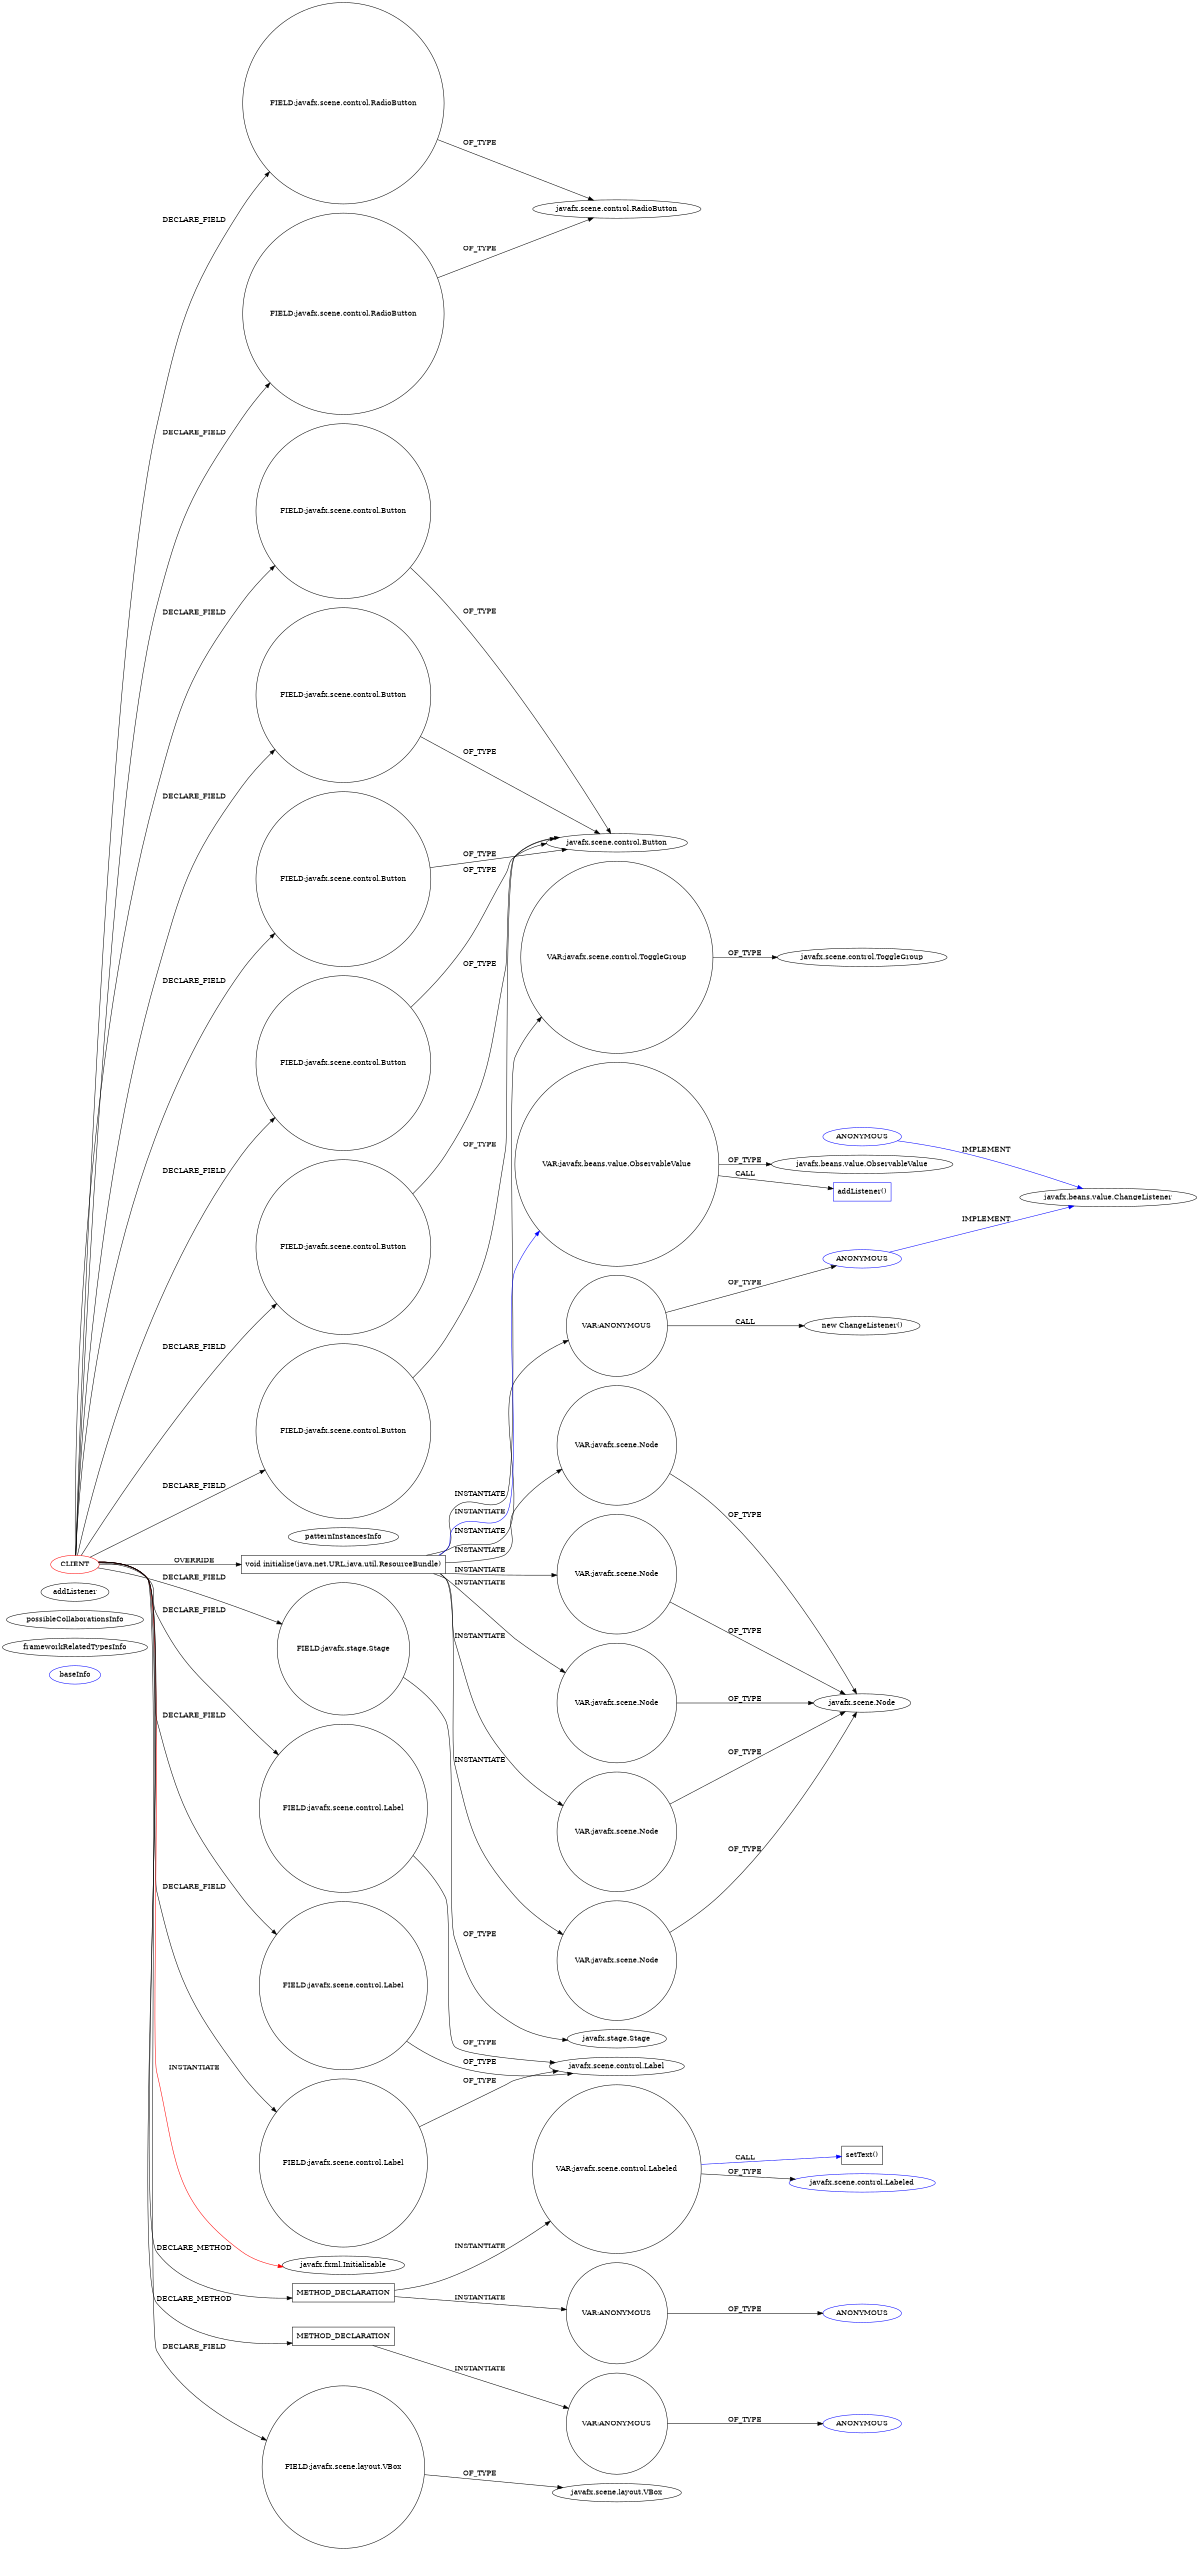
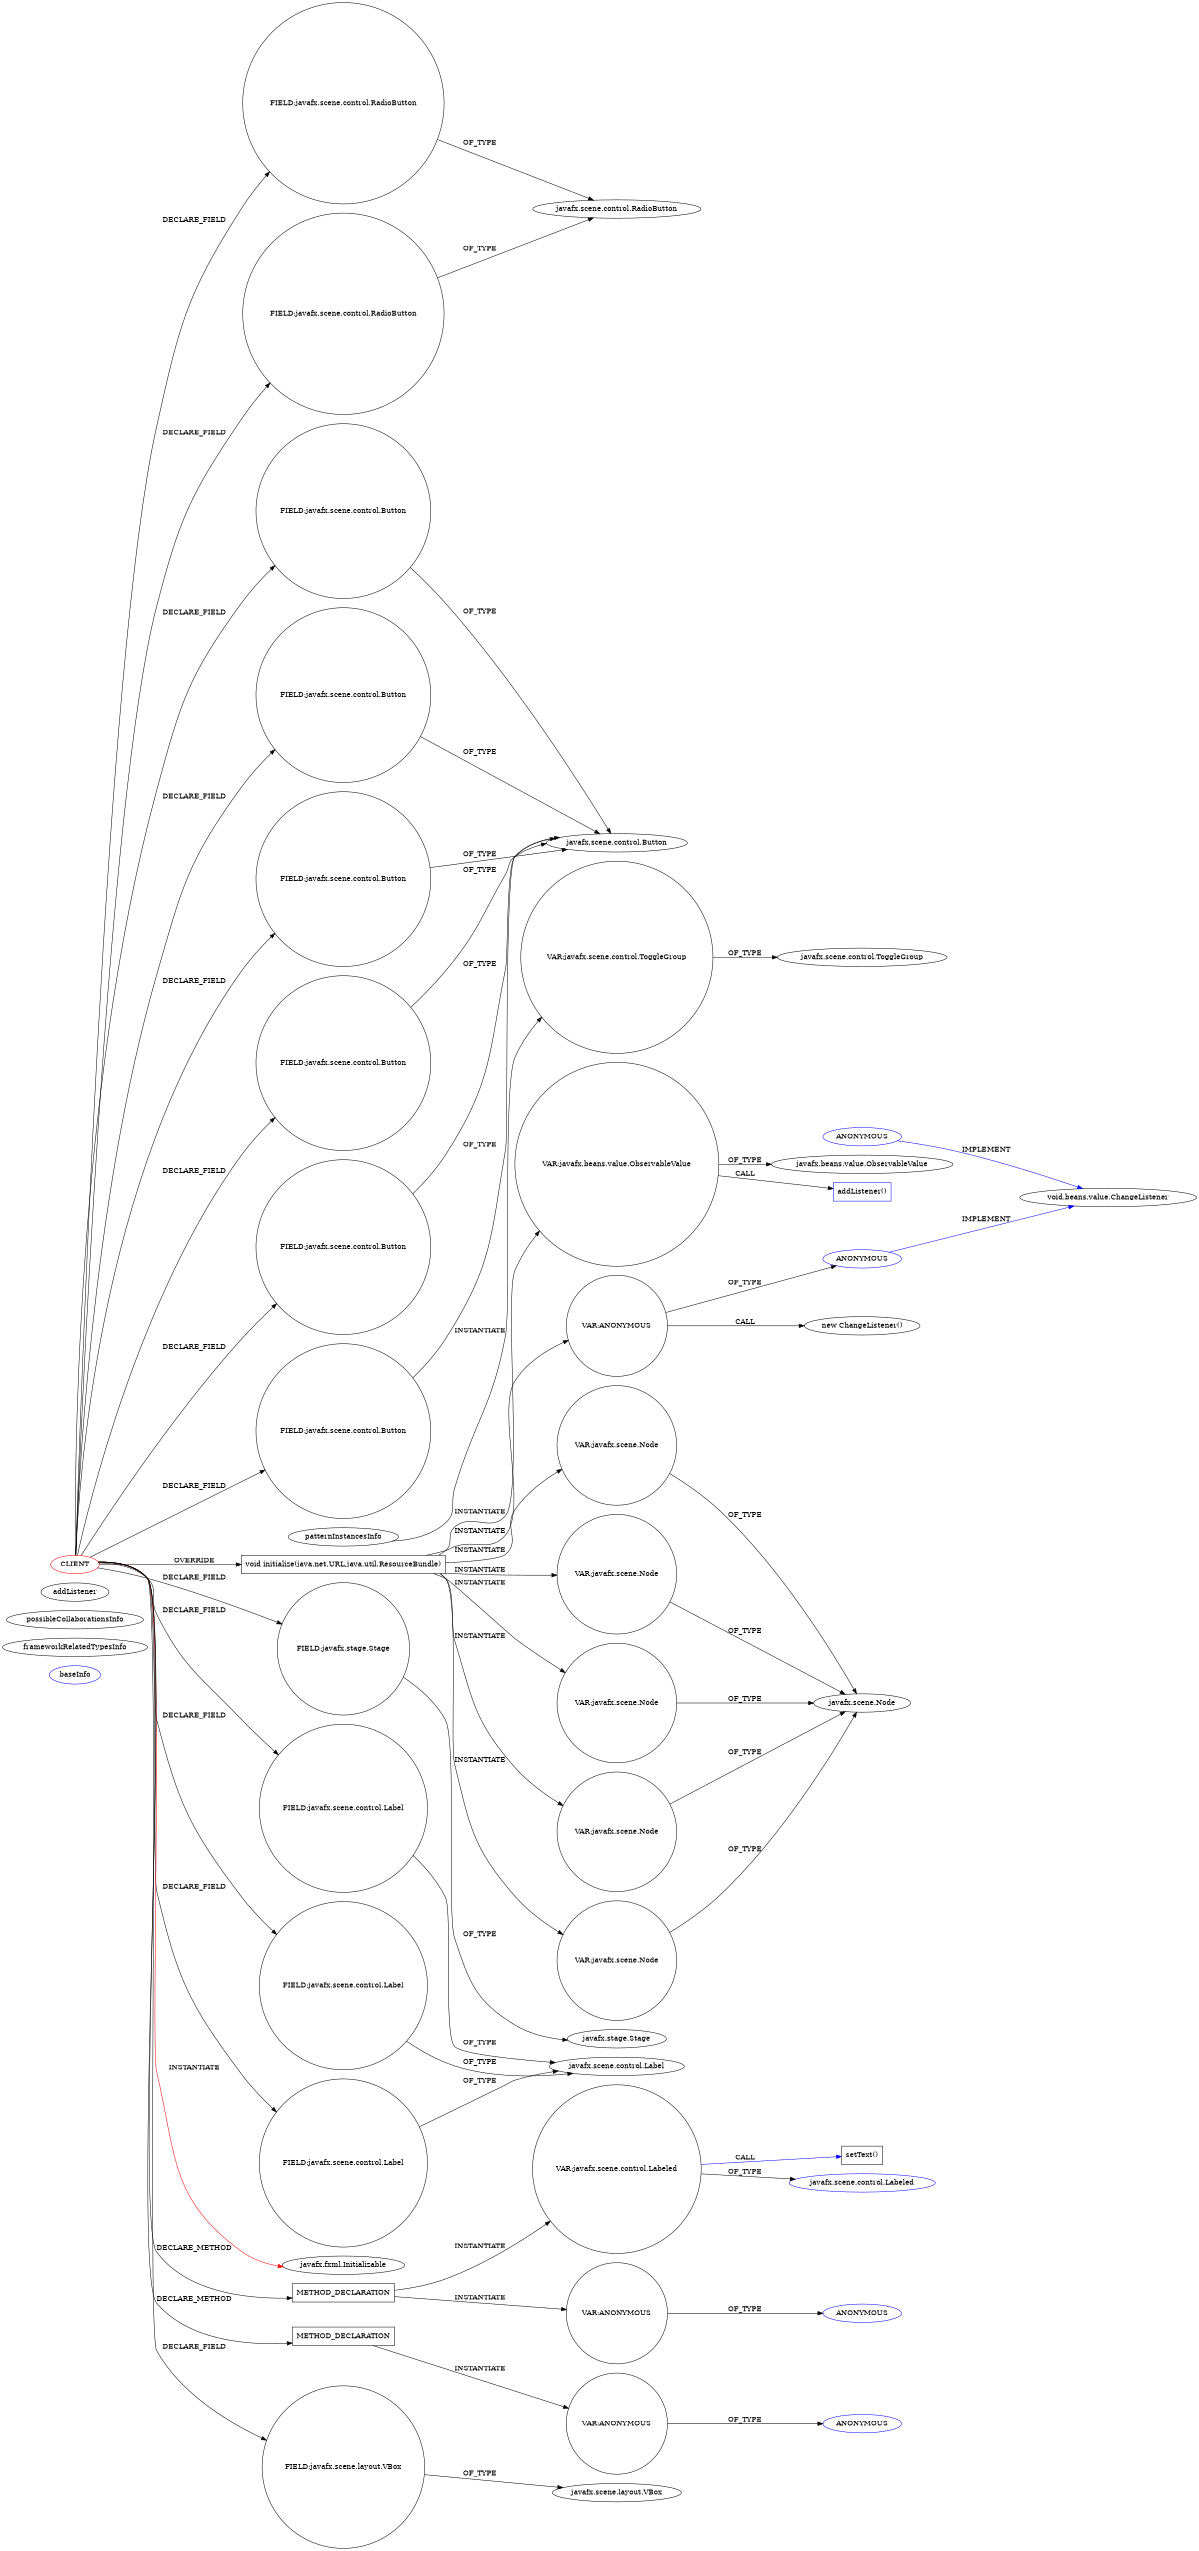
(1108, 1198) -> (1108, 1198)
(512, 1266) -> (507, 1302)
(510, 1502) -> (513, 1417)
